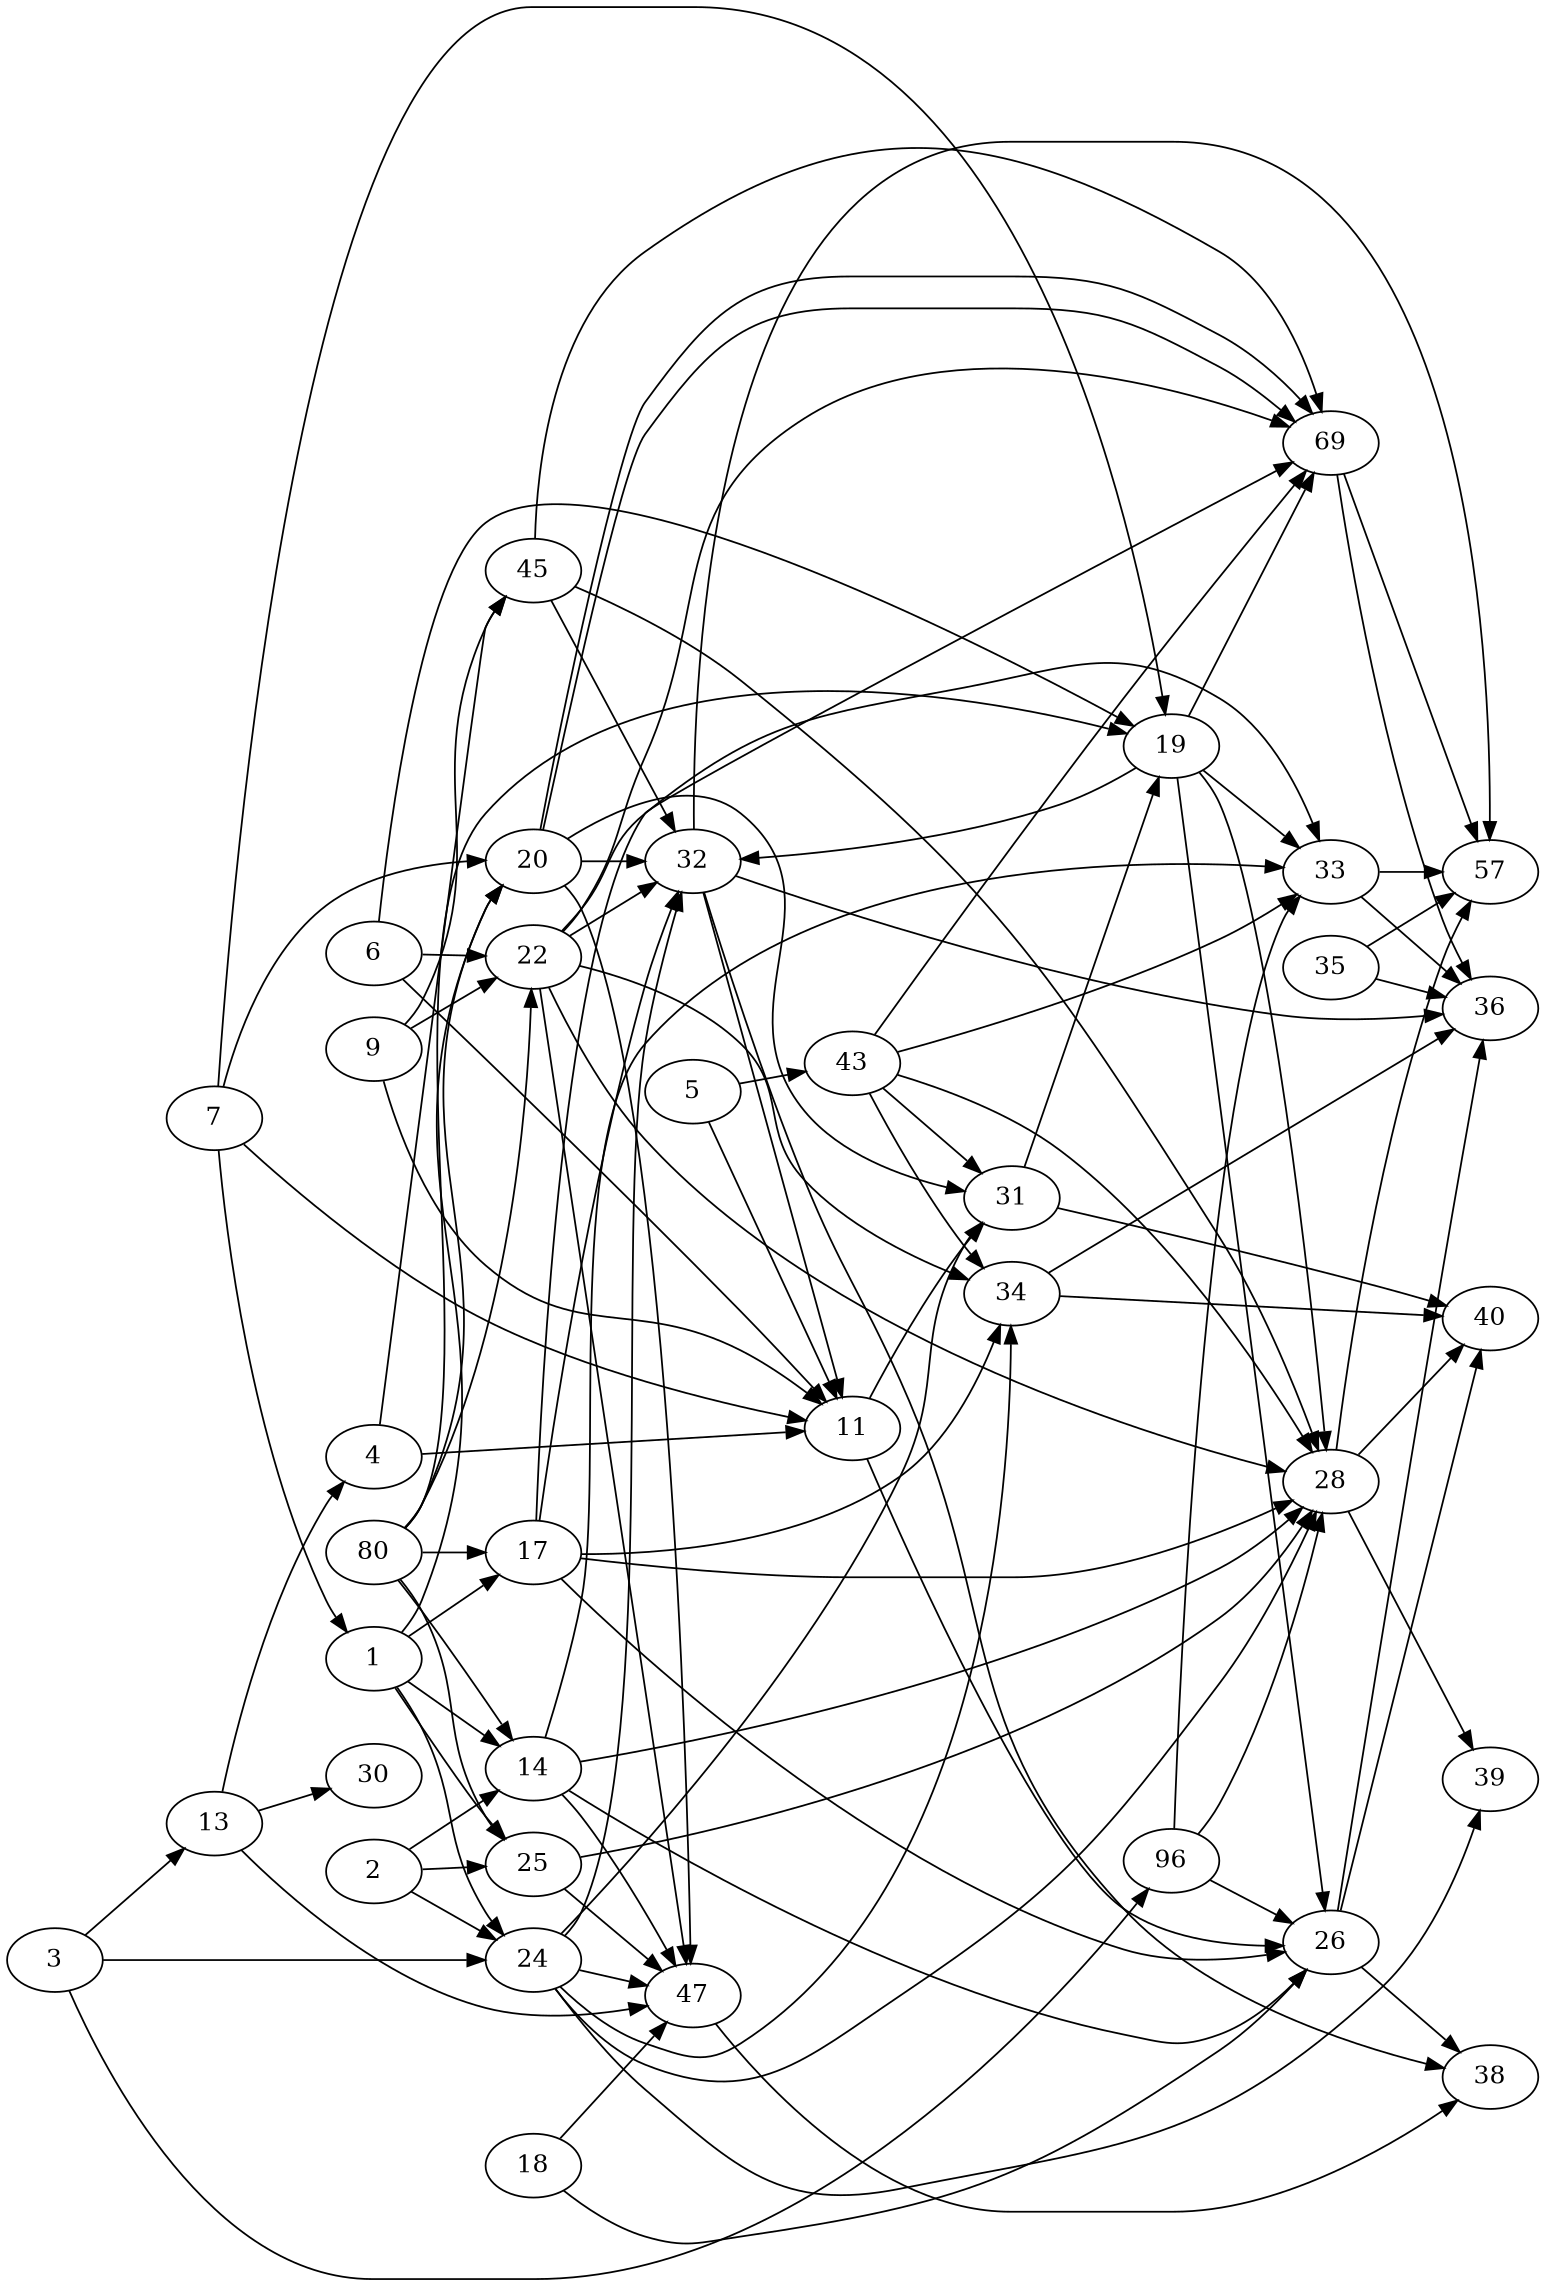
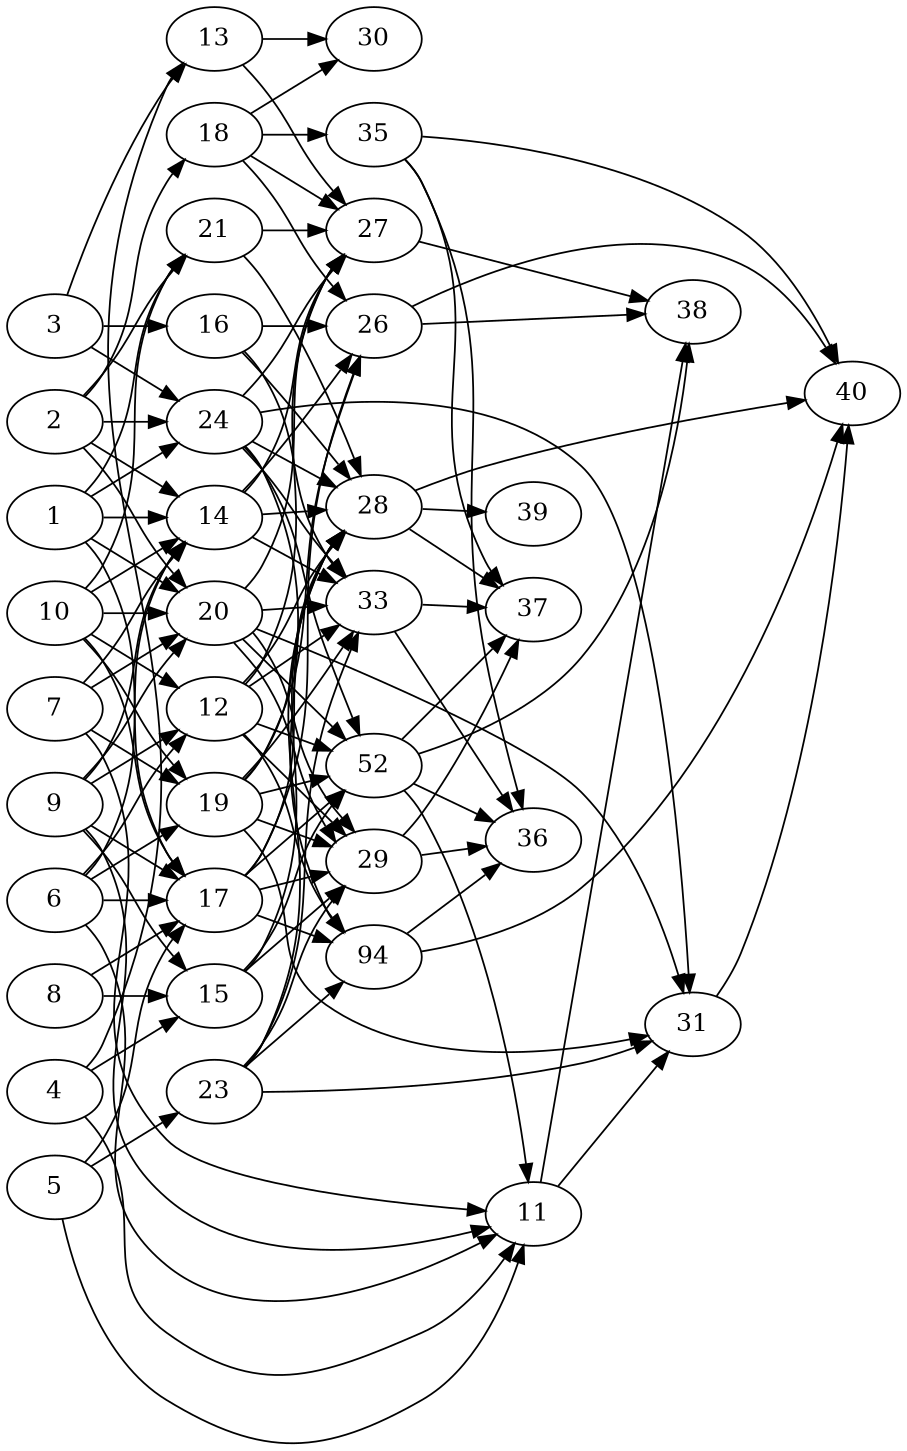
none -> (287, 92)
none -> (281, 135)
none -> (658, 186)
none -> (133, 287)
(1331, 443) -> (374, 861)
none -> (142, 530)
(533, 571) -> (214, 996)
none -> (285, 609)
none -> (133, 670)
none -> (130, 717)
none -> (128, 785)
none -> (127, 848)
(693, 861) -> (374, 766)
(1490, 872) -> (533, 610)
none -> (126, 900)
(533, 957) -> (214, 709)
(1095, 962) -> (377, 1031)
none -> (55, 996)
none -> (137, 1029)
(852, 1063) -> (214, 1092)
(1012, 1294) -> (374, 957)
(256, 1389) -> (130, 621)
(1407, 1484) -> none
(374, 1552) -> (55, 613)
(265, 1639) -> (132, 549)
(989, 1716) -> (612, 772)
(1171, 1861) -> (214, 326)
(533, 1864) -> (214, 230)
(693, 1996) -> (374, 230)
(1073, 2155) -> (289, 505)
